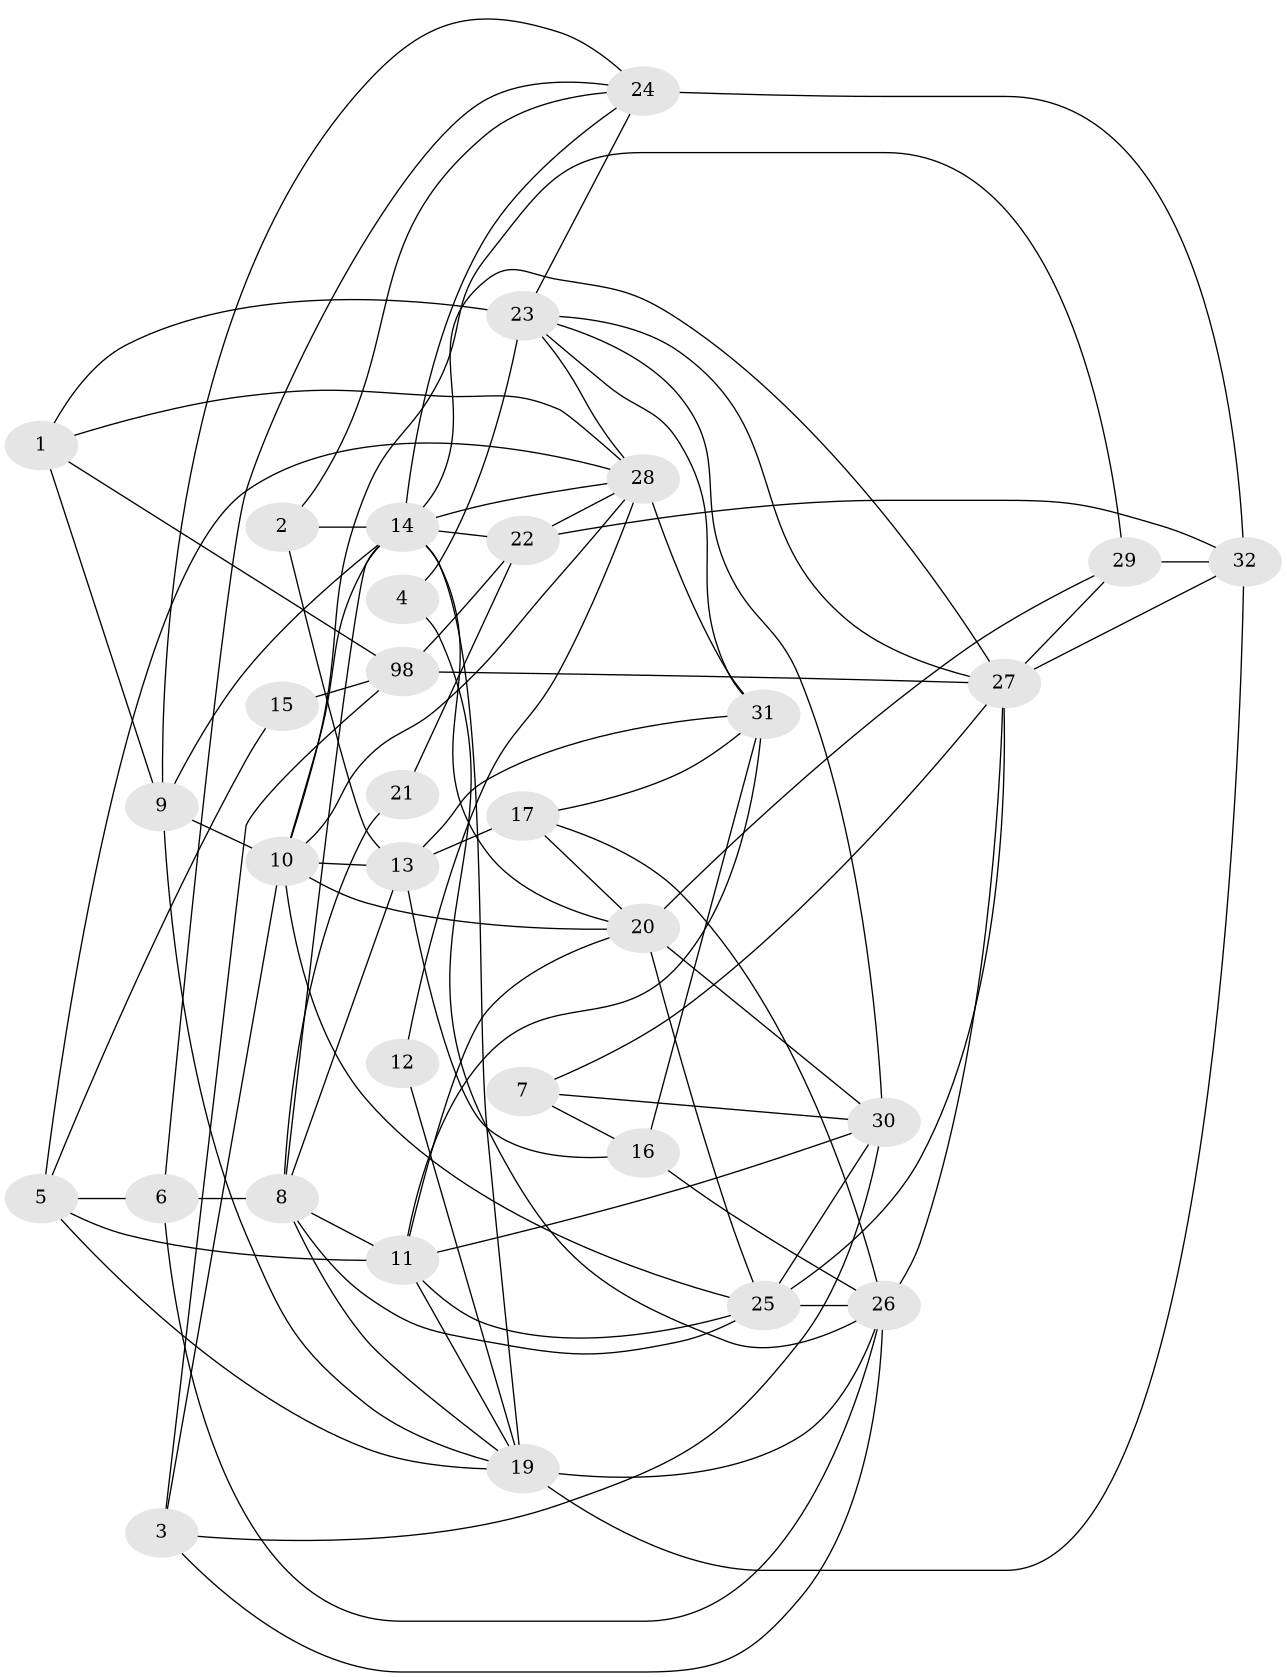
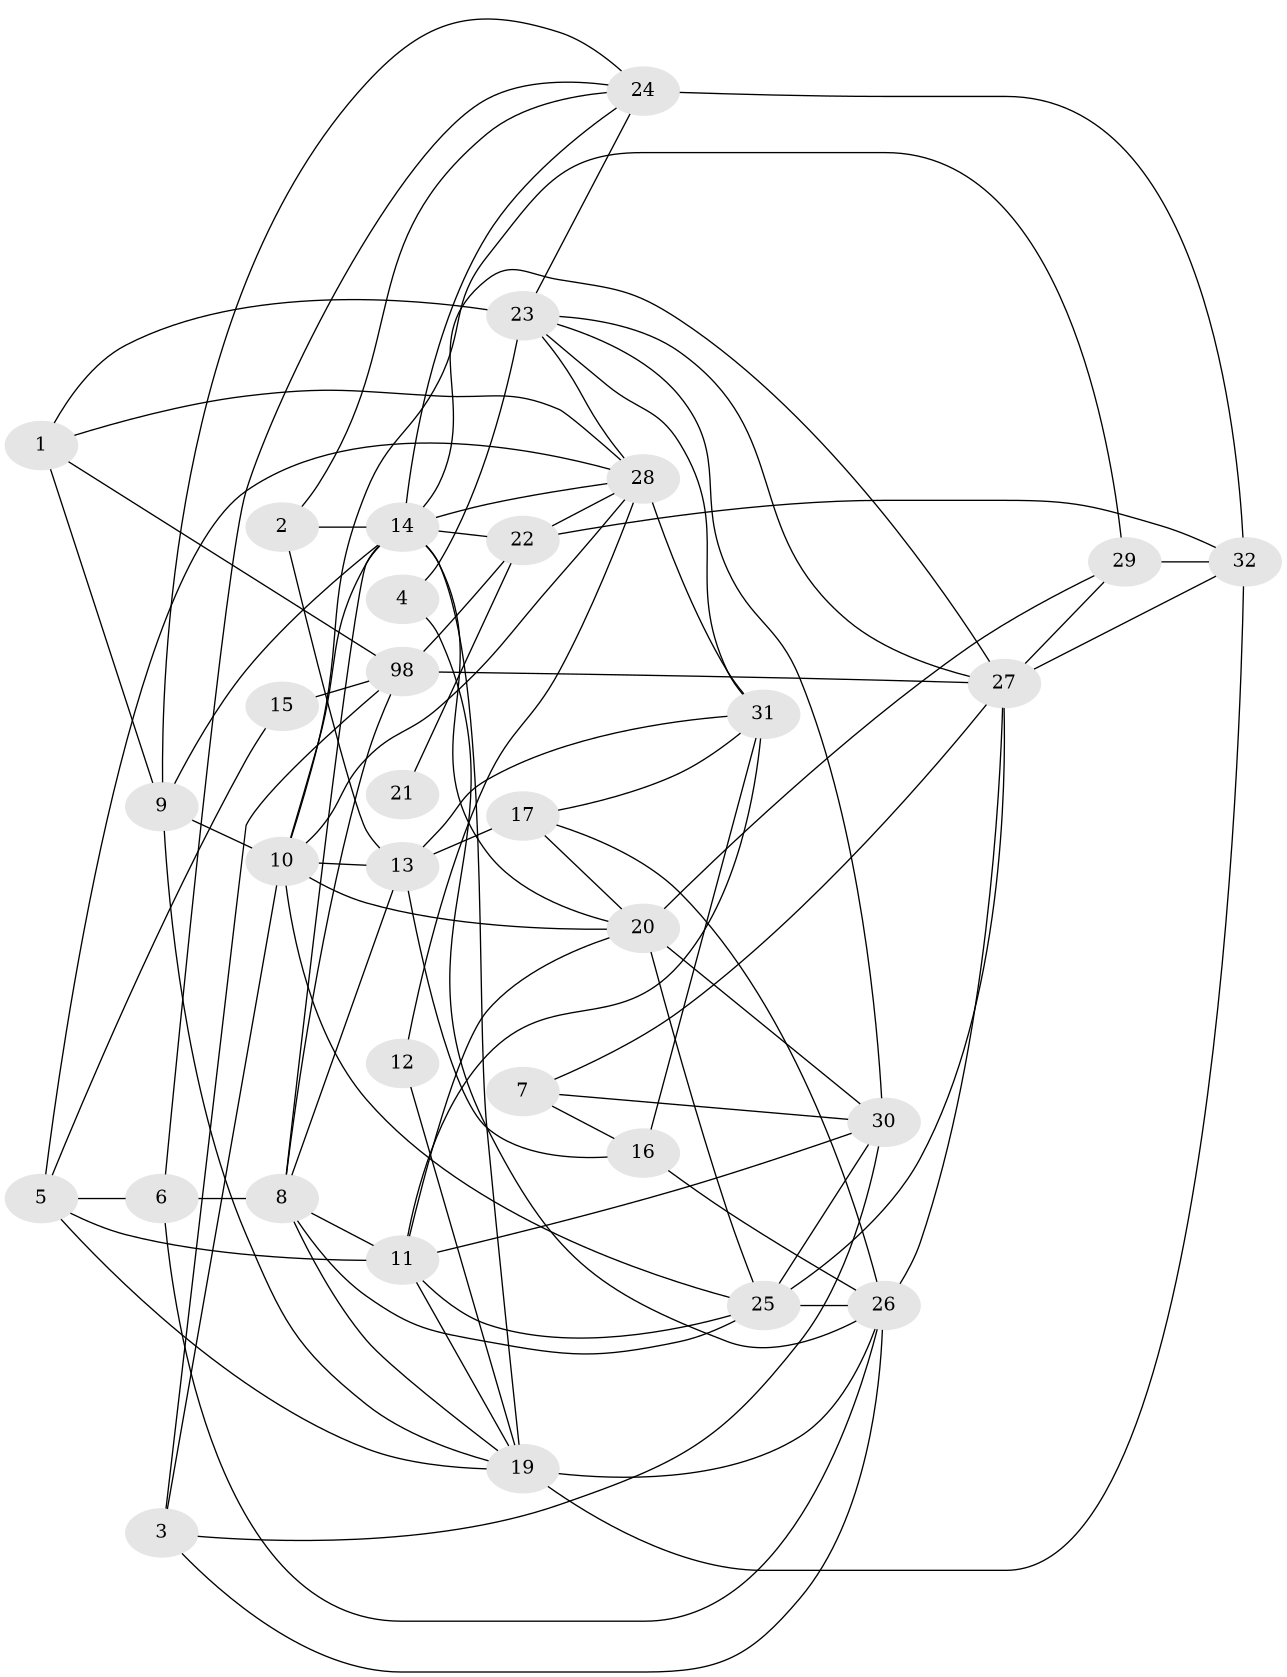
(323, 942) -> (325, 931)
